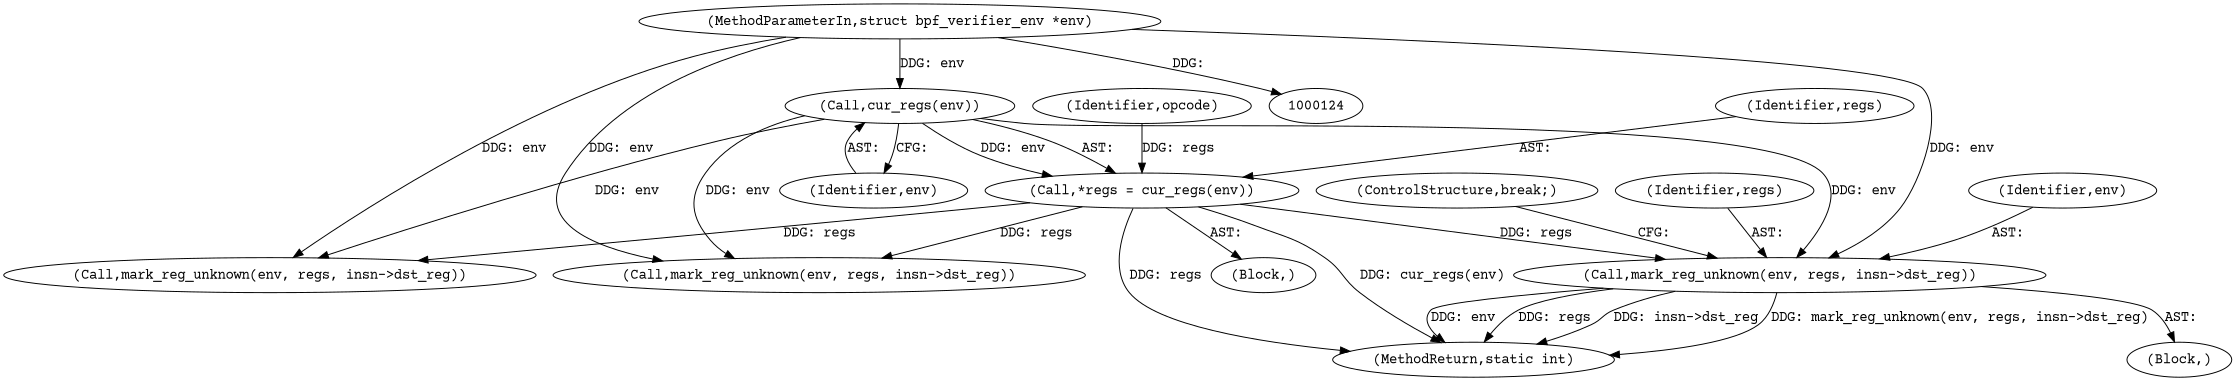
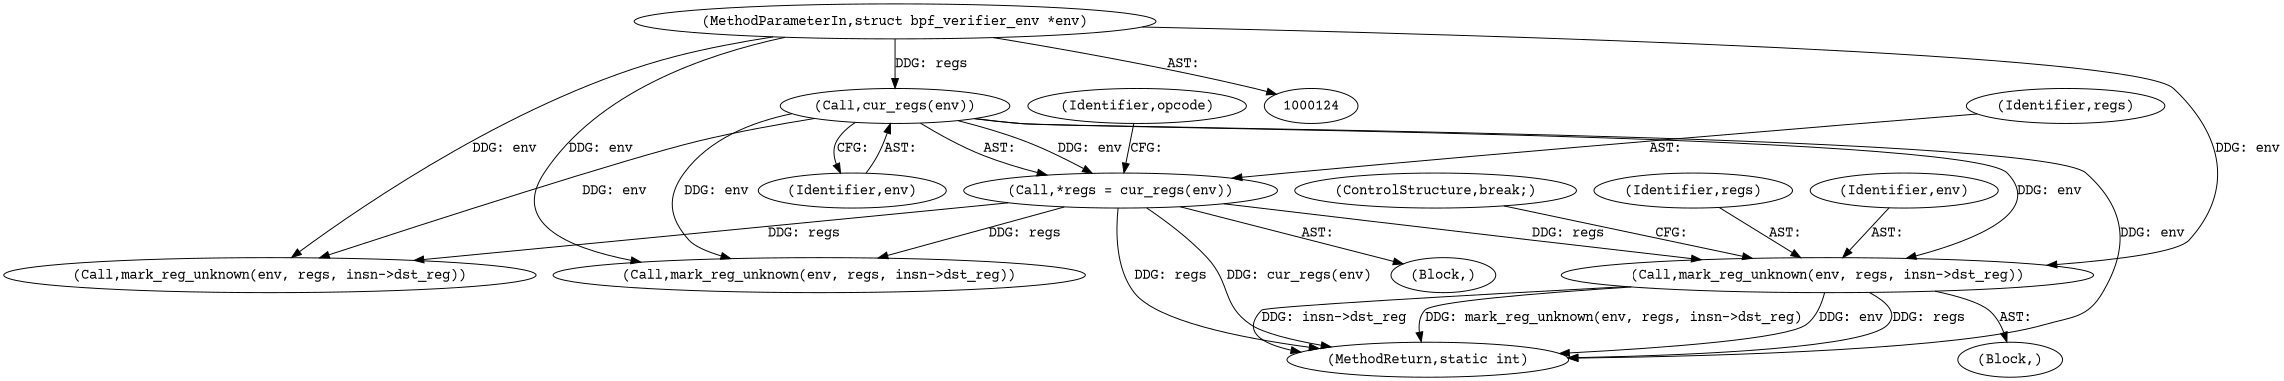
(932, 64) -> (932, 64)
(1193, 64) -> (1188, 64)
(1178, 148) -> (1151, 148)
none -> (1911, 149)
